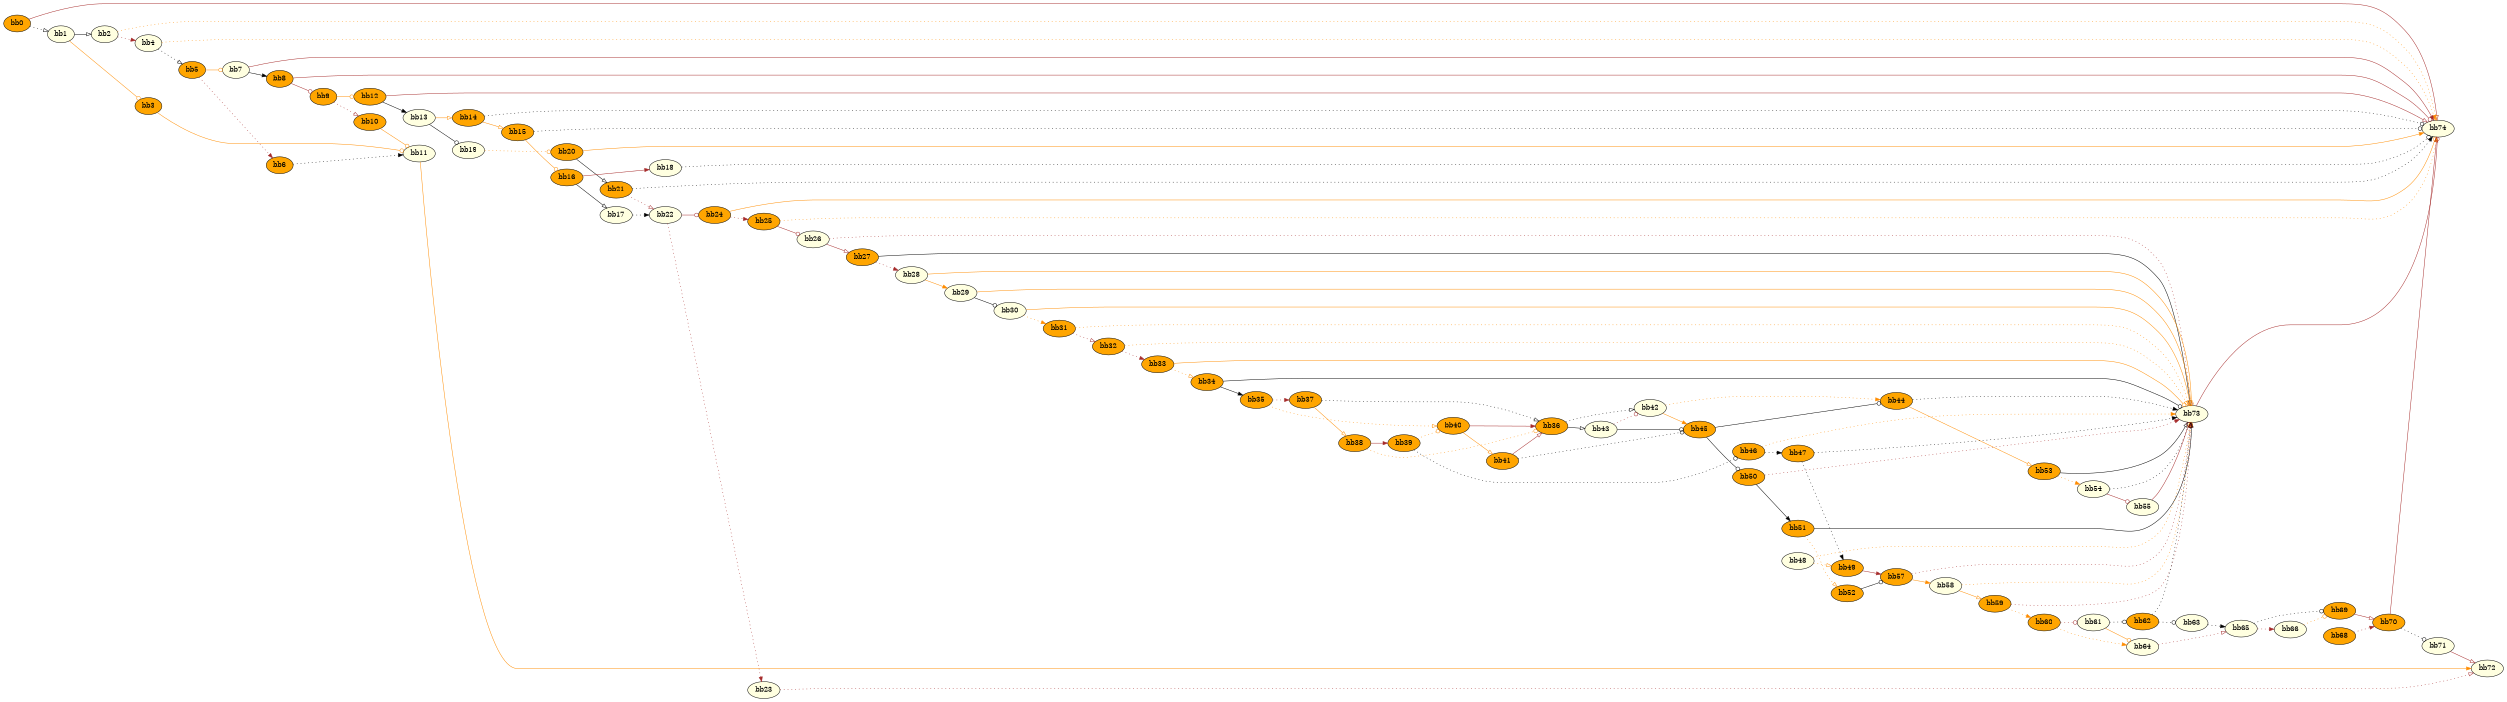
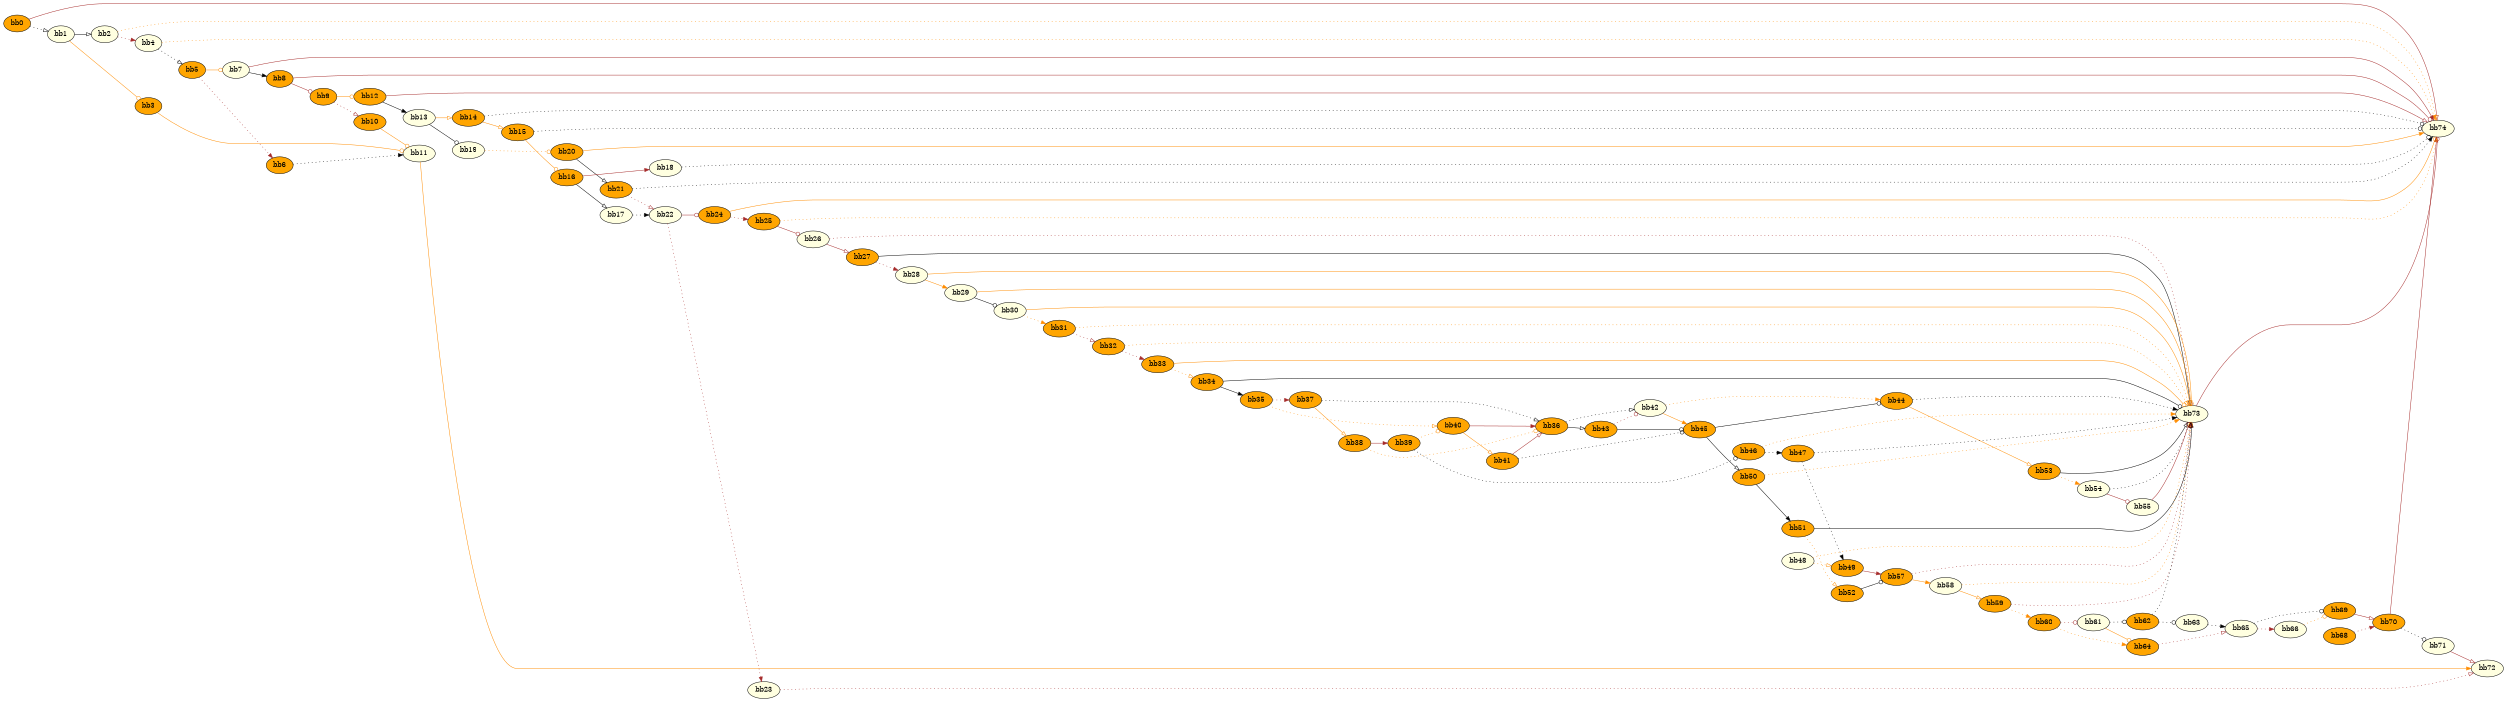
(1601, 430) -> (1601, 430)
(1970, 450) -> (1970, 450)
(1721, 453) -> (1721, 453)
(2143, 647) -> (2143, 647)
